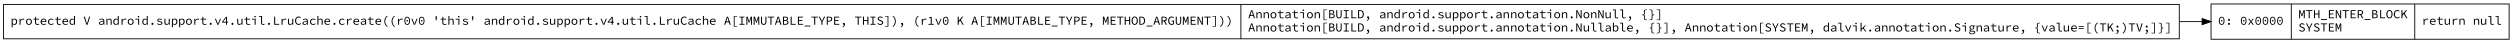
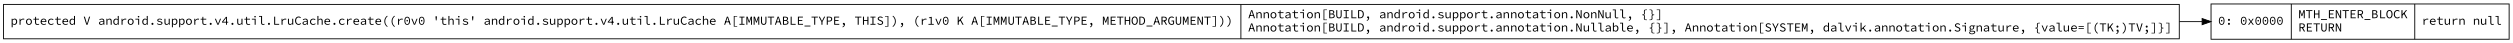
(2320, 28) -> (2320, 28)
